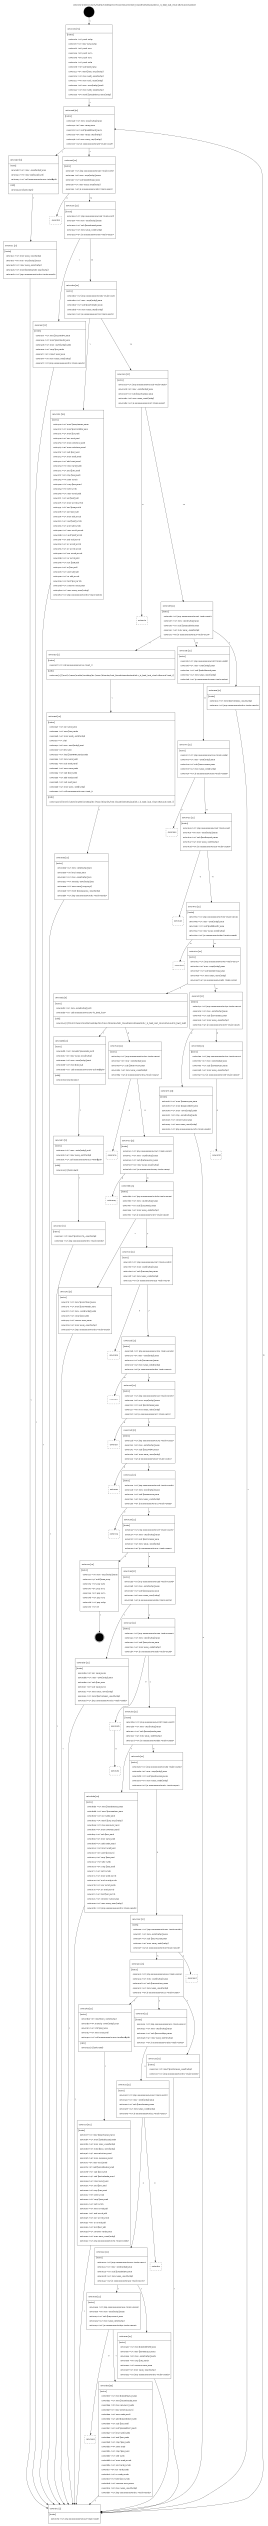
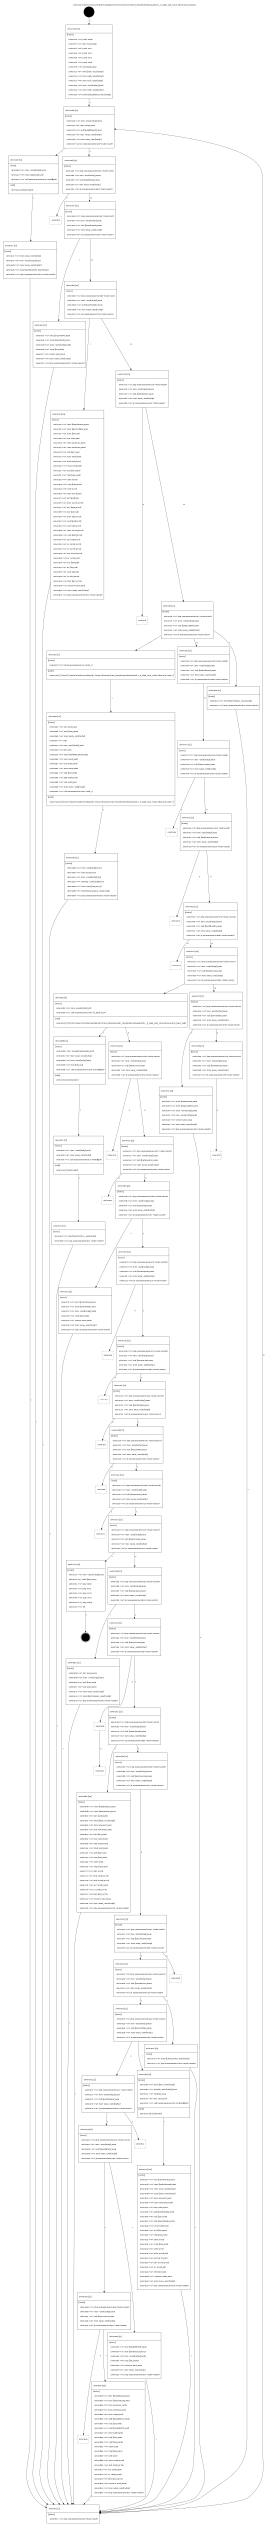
(134, 2000) -> (139, 2055)
